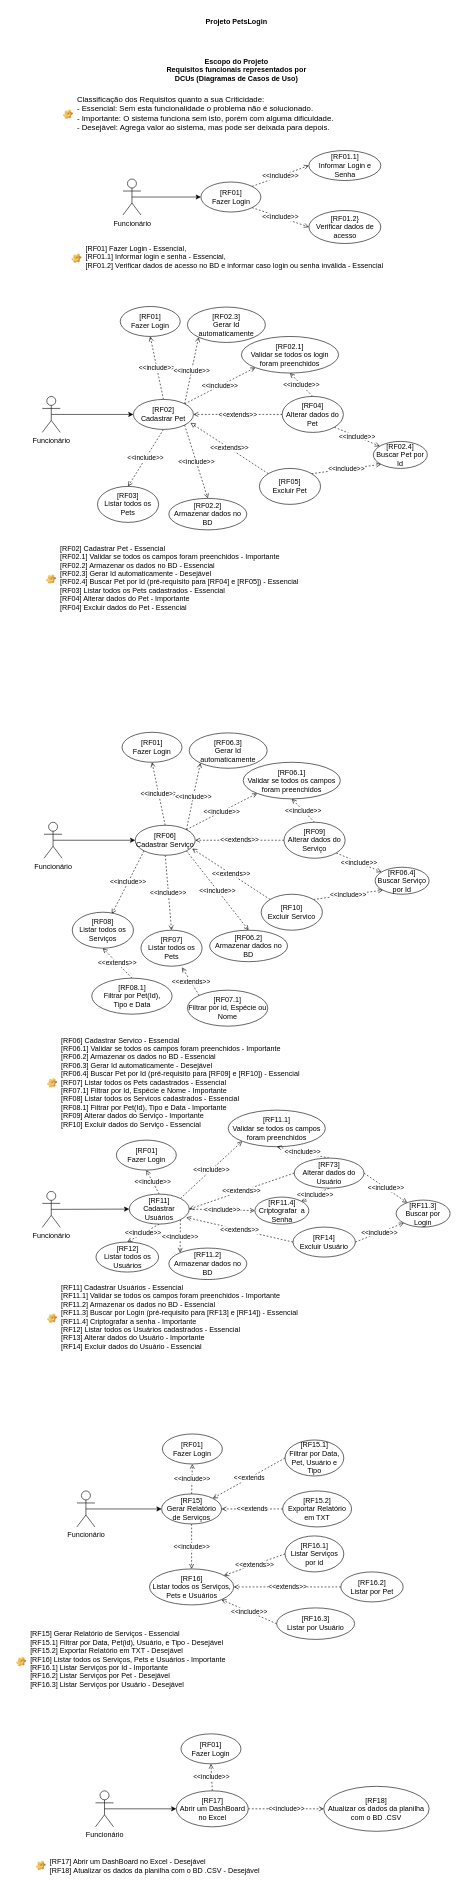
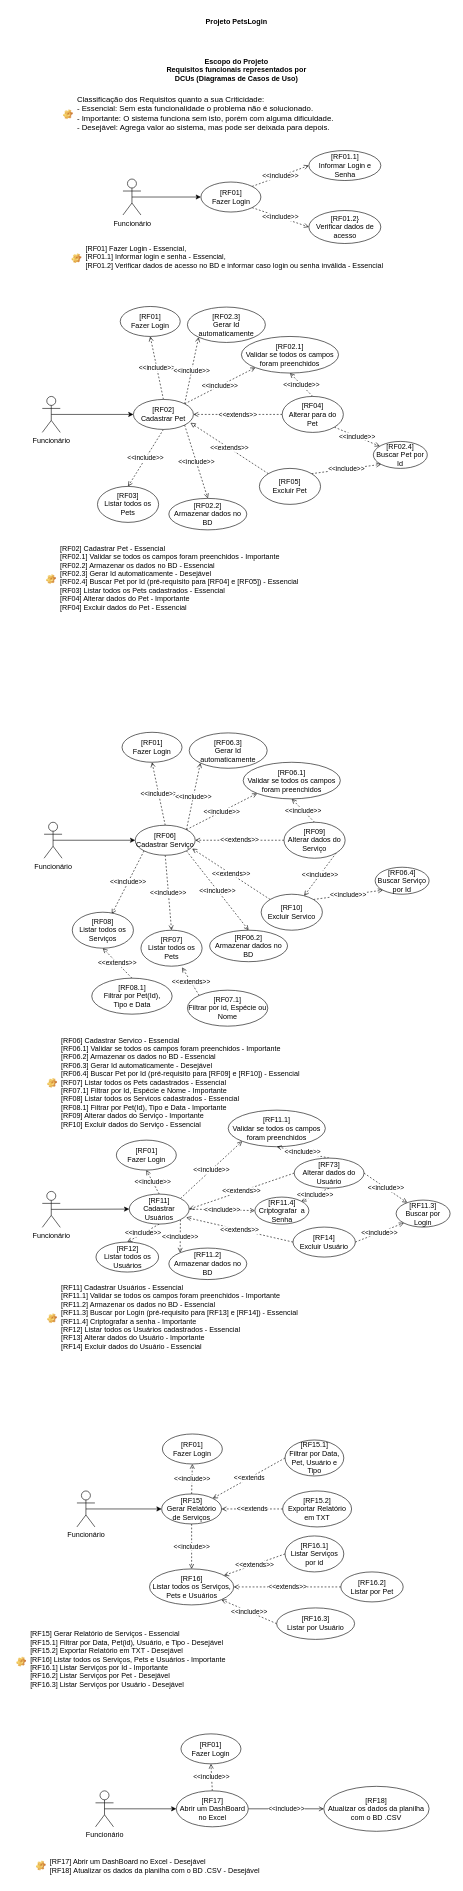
(290, 355) -> (290, 355)
(313, 414) -> (313, 414)
(358, 862) -> (321, 874)
(257, 1809) -> (257, 1809)
